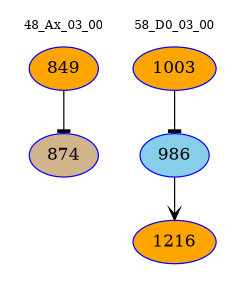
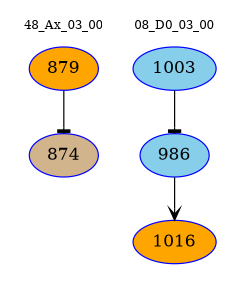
(175, 26) -> (175, 26)
(64, 69) -> (64, 69)
(175, 69) -> (175, 69)
(175, 242) -> (175, 242)
